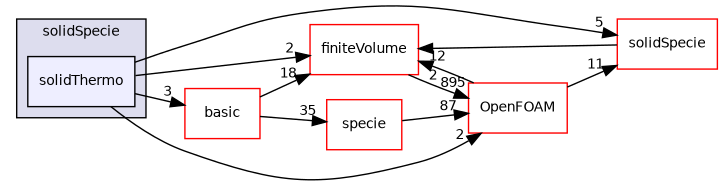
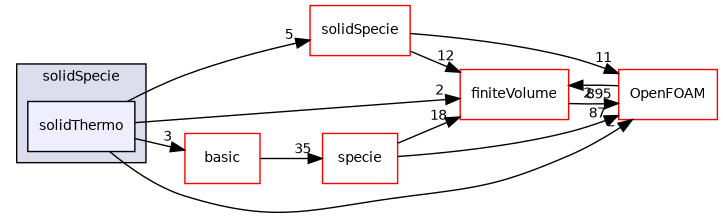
(586, 79) -> (509, 45)
(278, 89) -> (422, 133)
